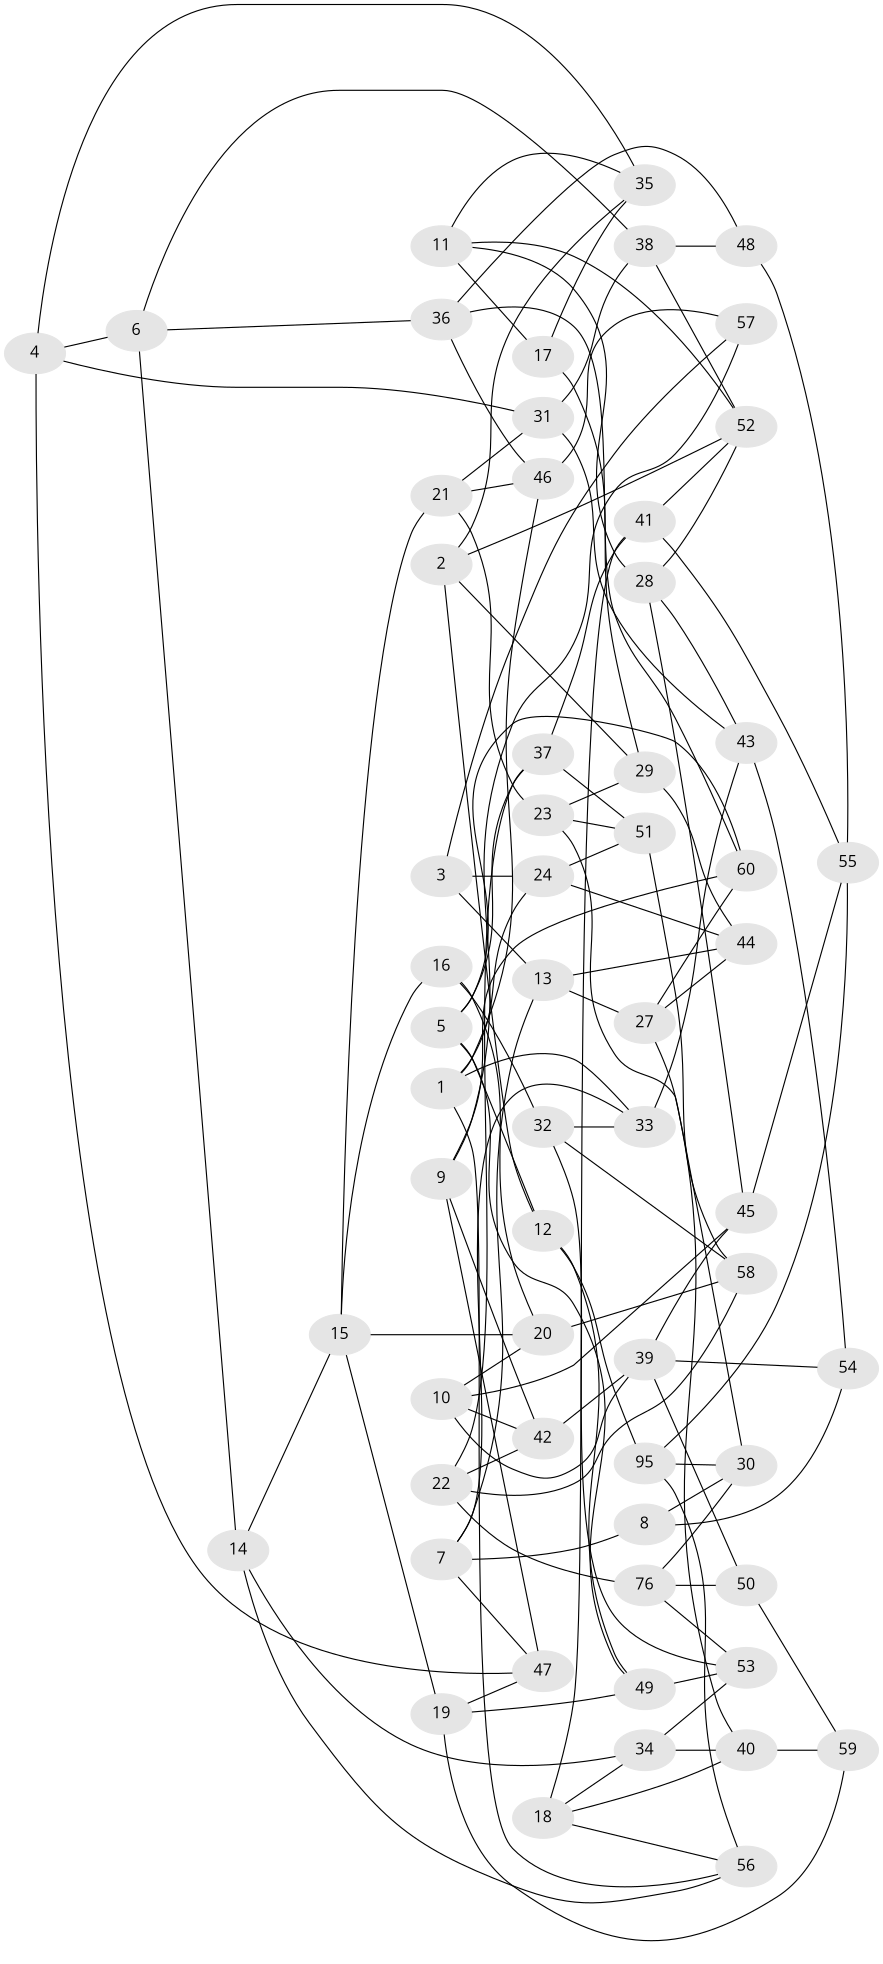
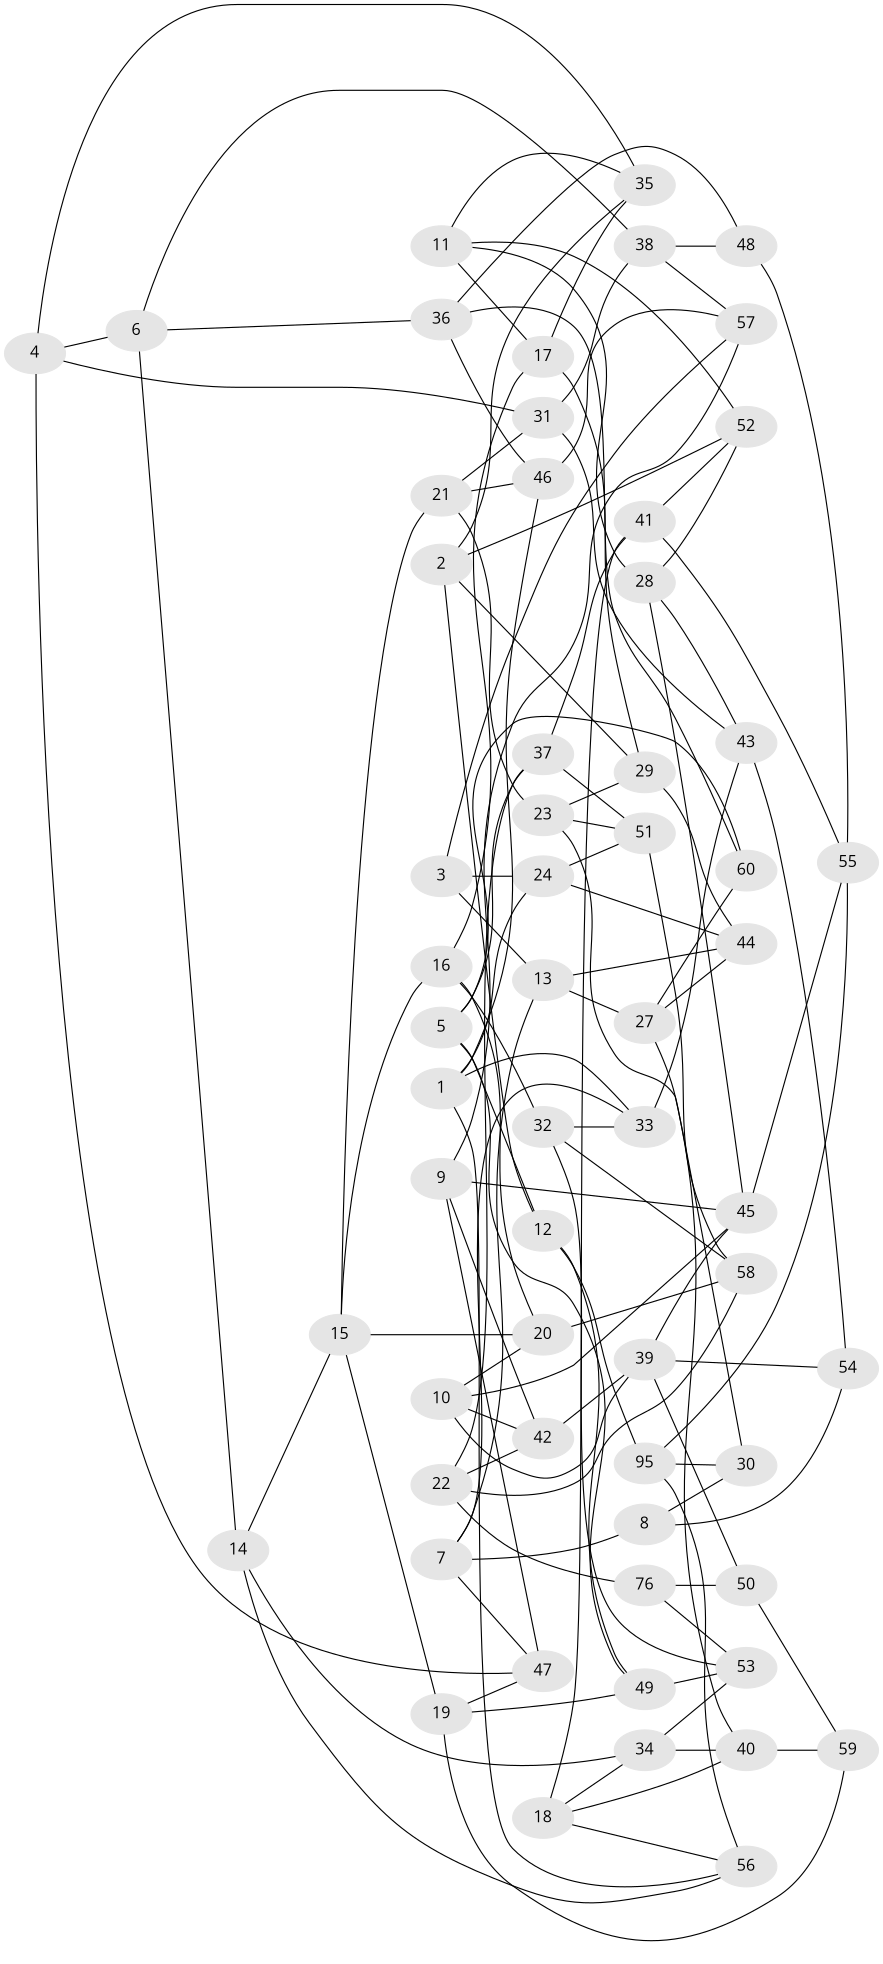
(696, 336) -> (696, 285)
none -> (482, 658)
(520, 944) -> (594, 1196)
(698, 1527) -> none
